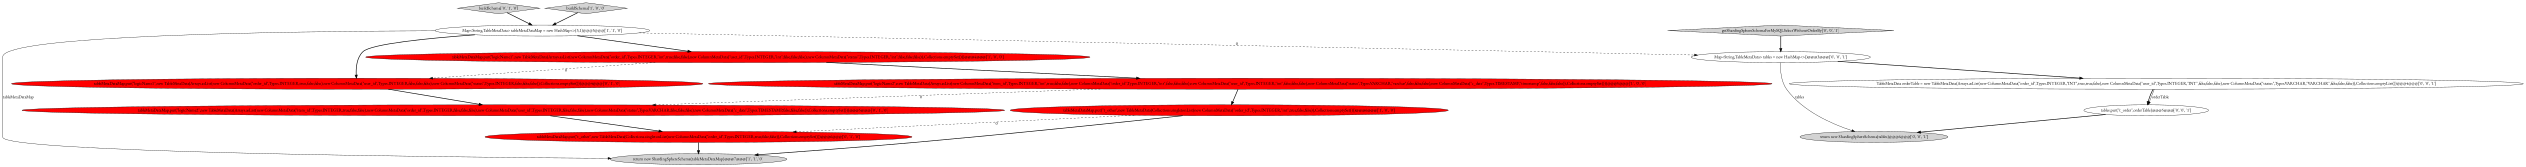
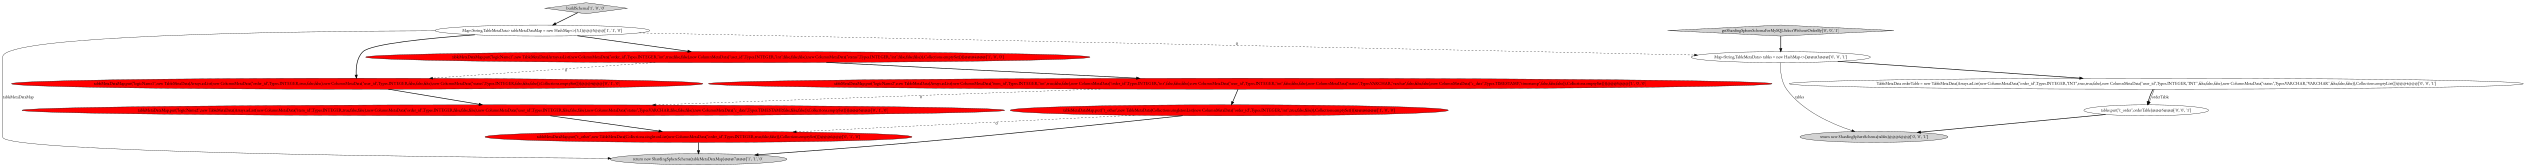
(499, 8) -> none
